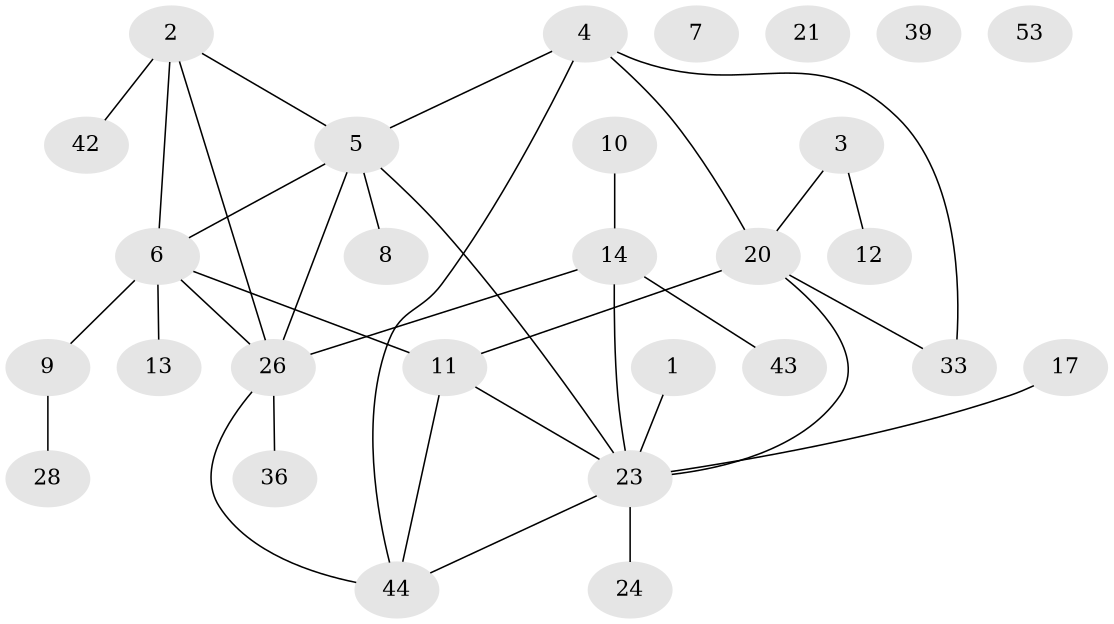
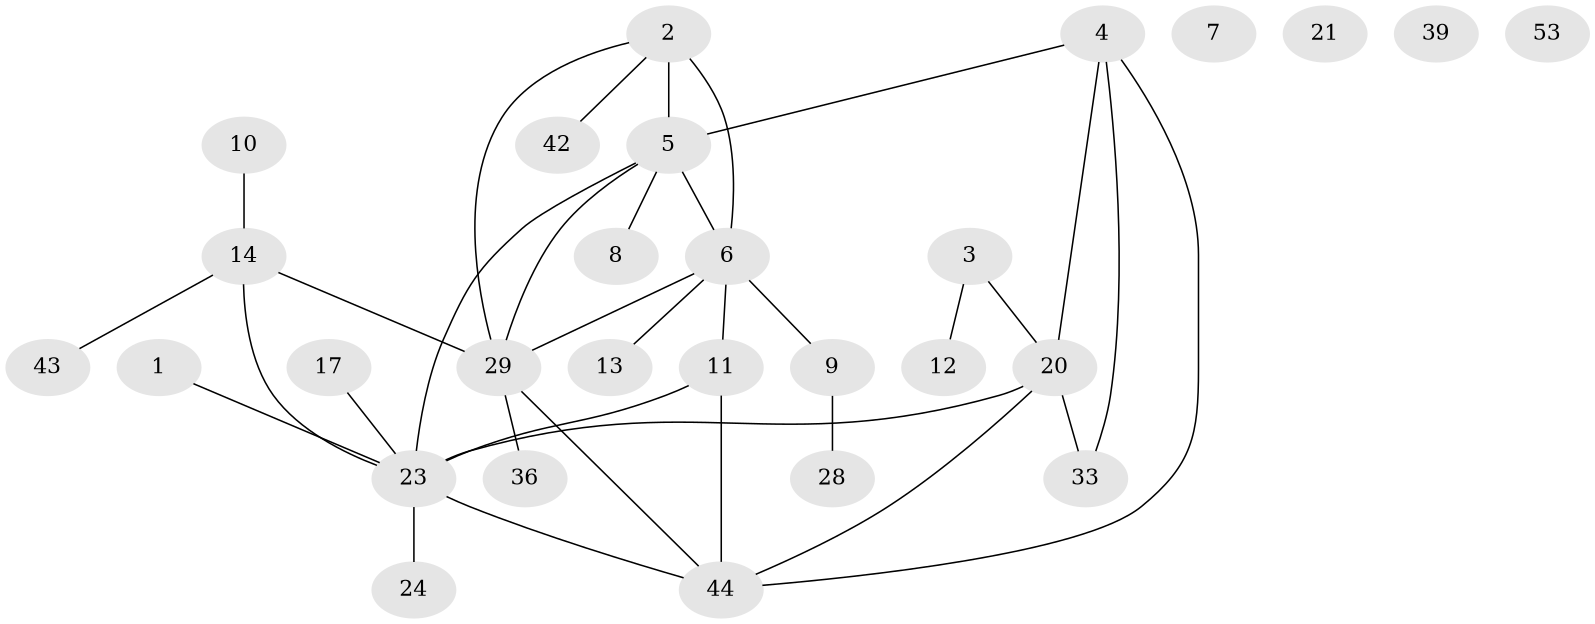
(601, 312) -> (903, 497)
(273, 368) -> (499, 368)
